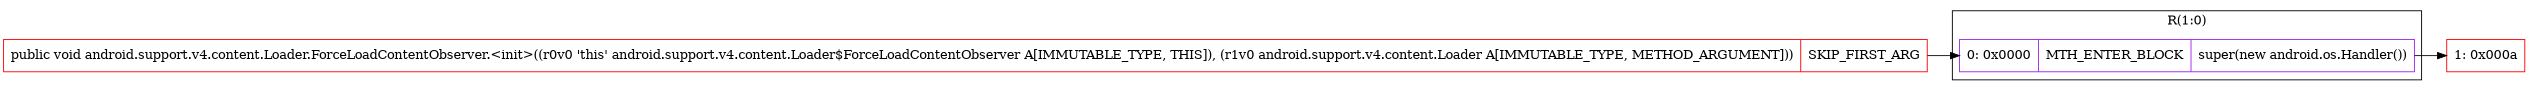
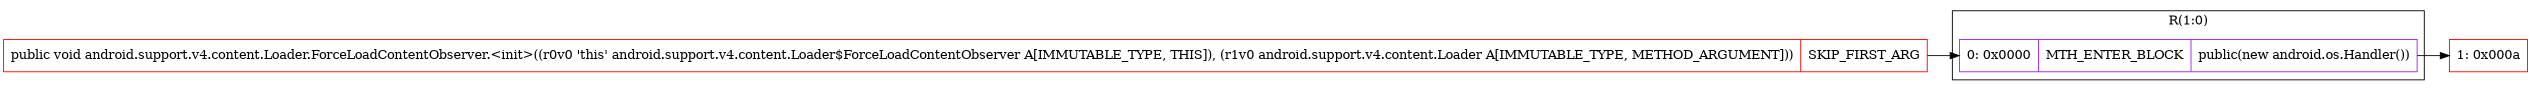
(2303, 55) -> (2304, 55)
